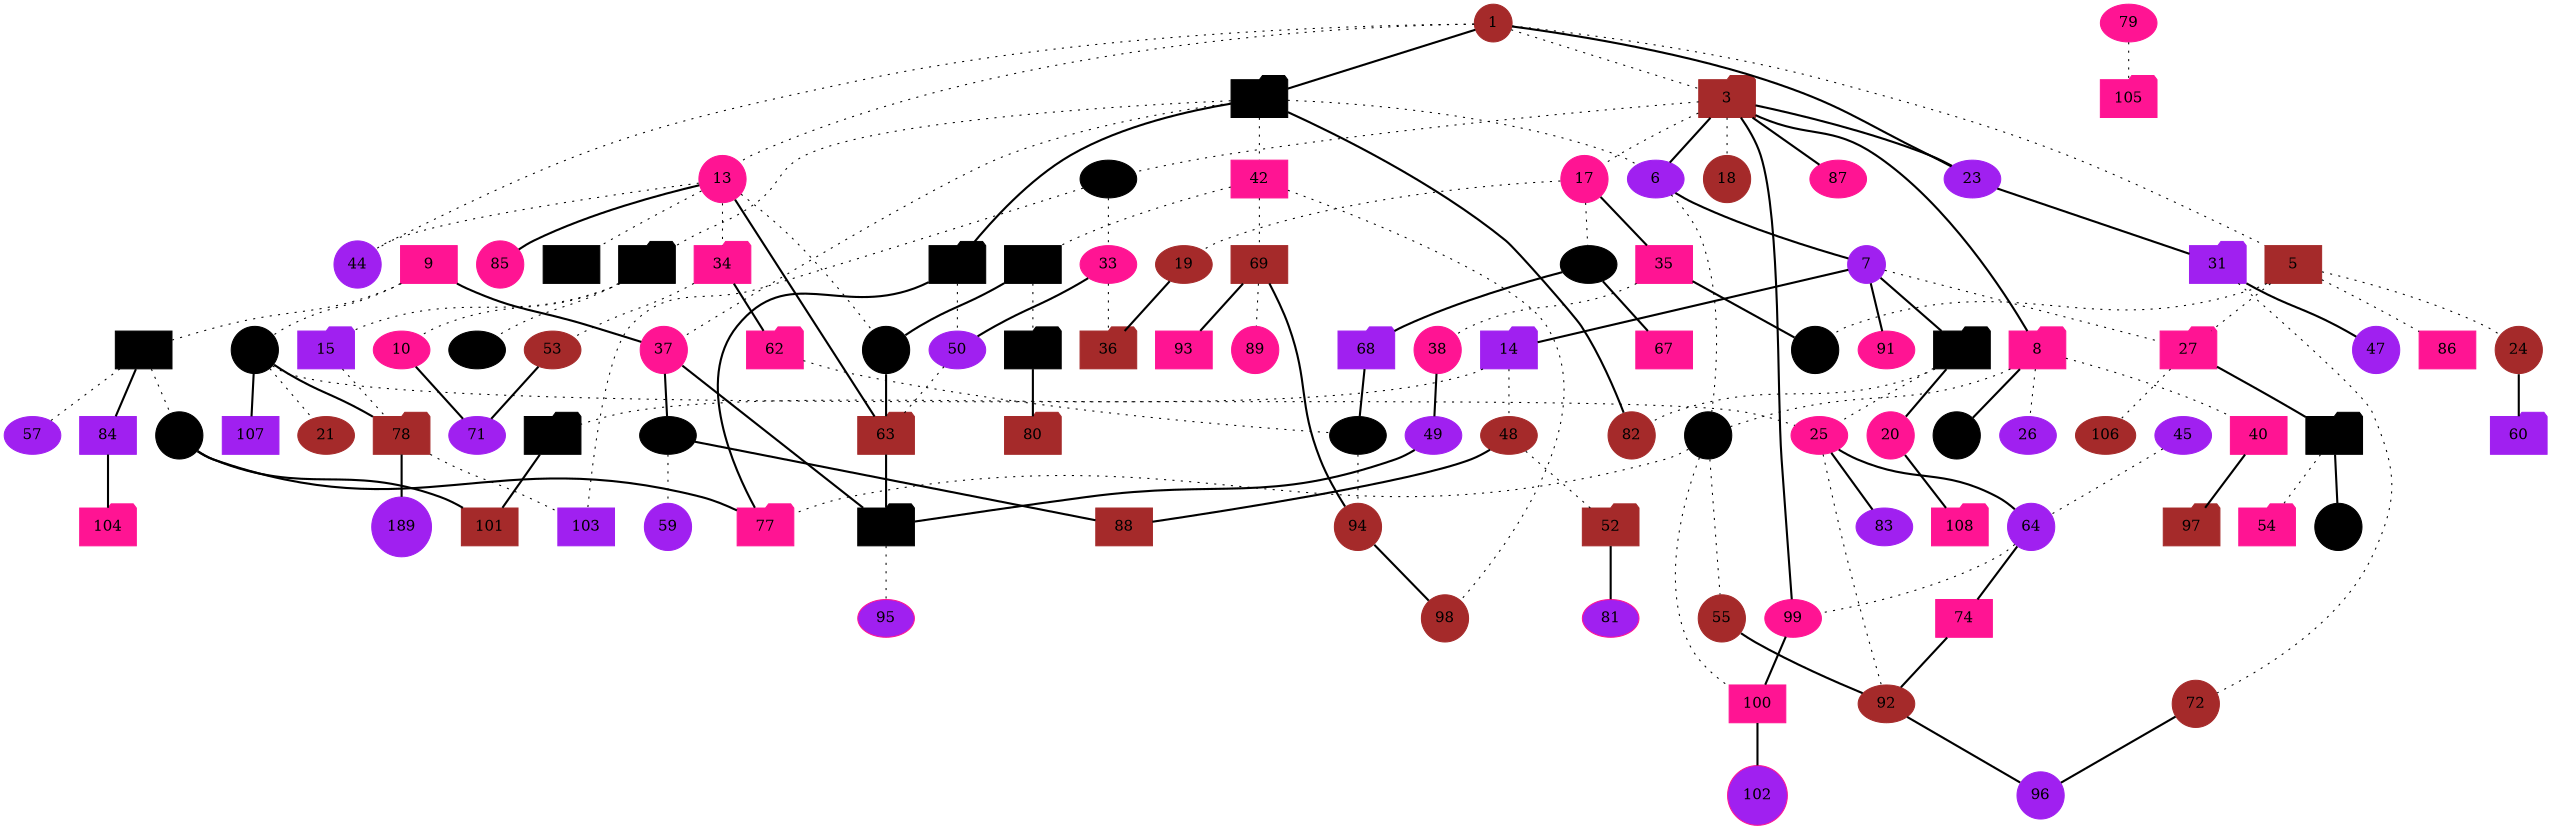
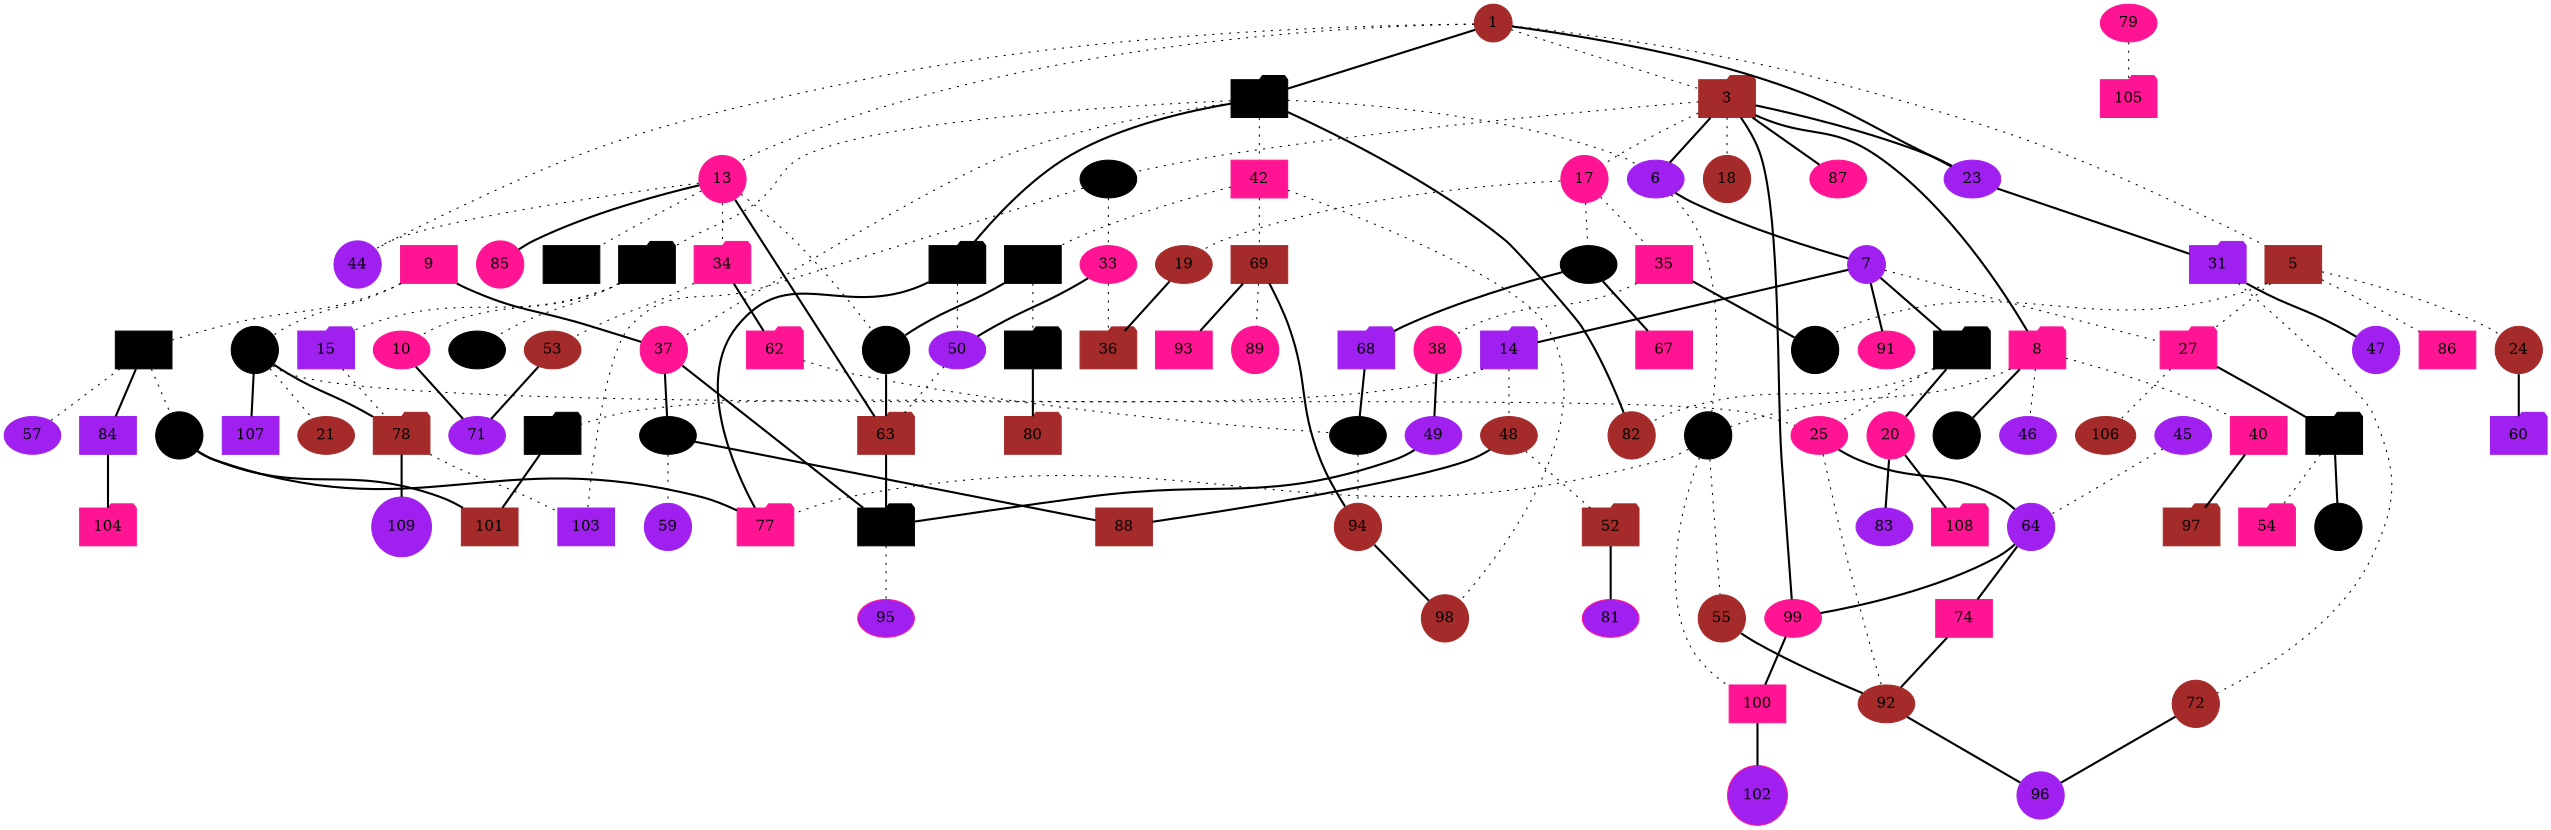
(1624, 221) -> (1624, 221)
(2028, 435) -> (2028, 435)
(1852, 481) -> (1887, 484)
(402, 527) -> (402, 527)
(1921, 588) -> (1921, 588)
